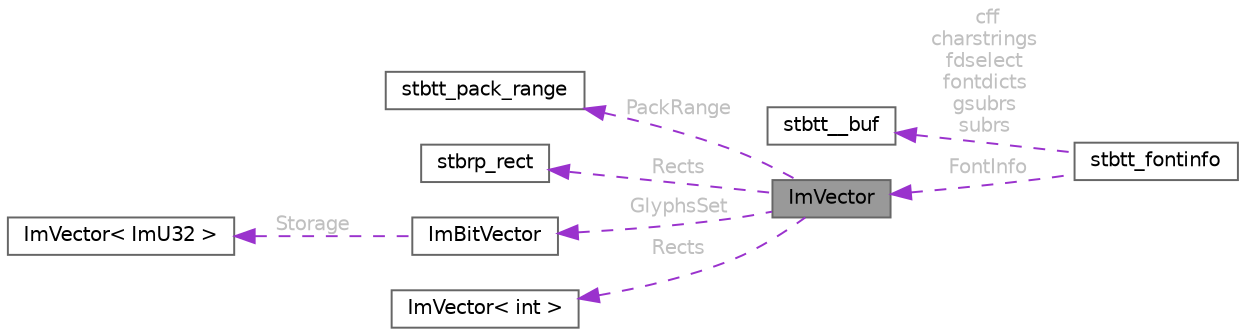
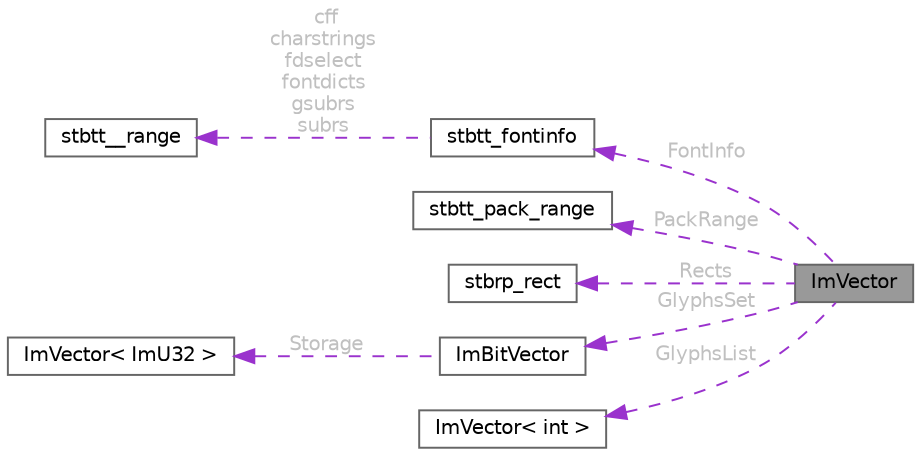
(832, 126) -> (121, 138)
(993, 184) -> (735, 191)
(676, 249) -> (704, 355)
